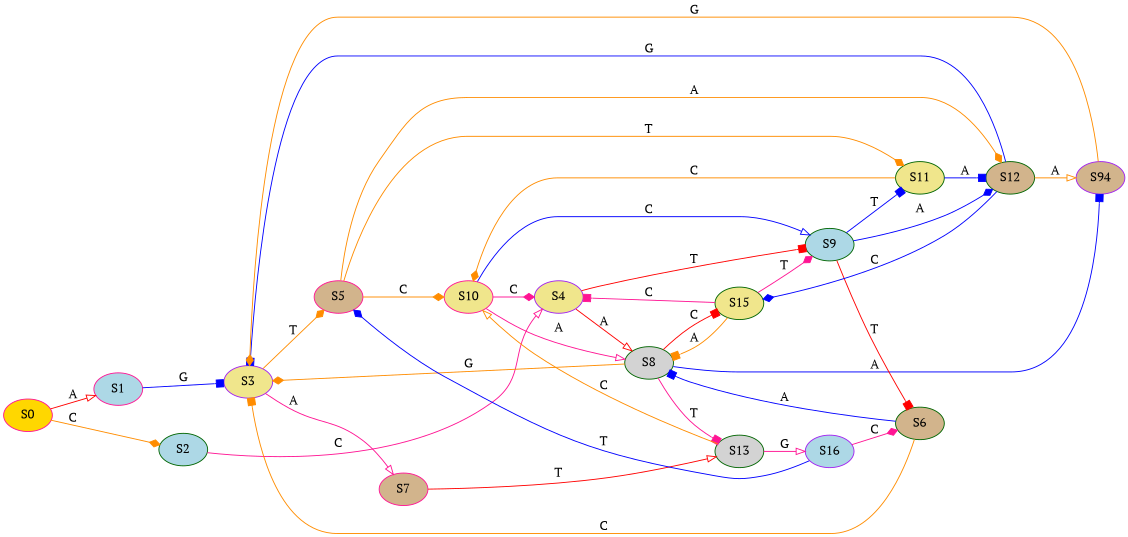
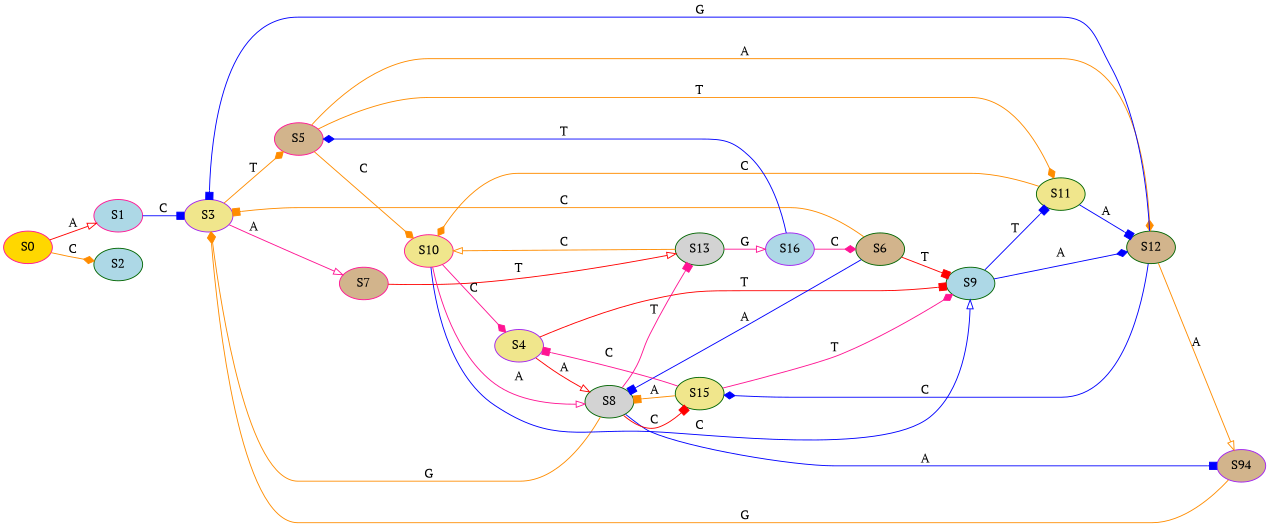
(868, 332) -> (921, 265)
(183, 378) -> (163, 209)
(403, 442) -> none
